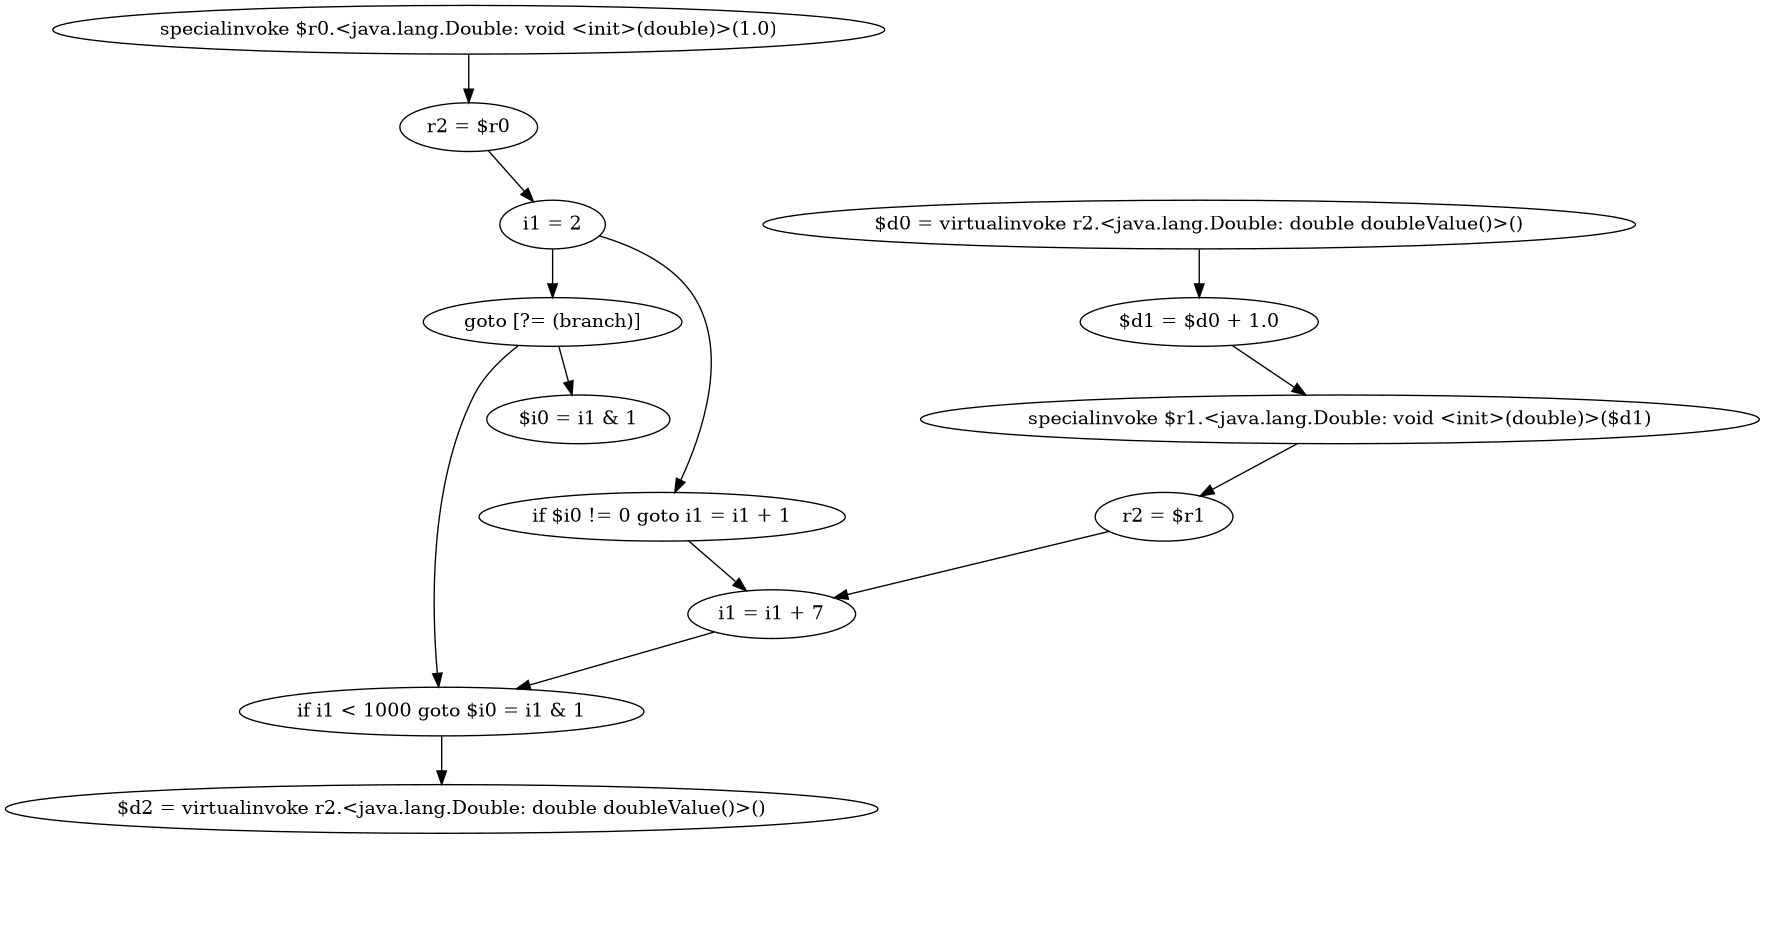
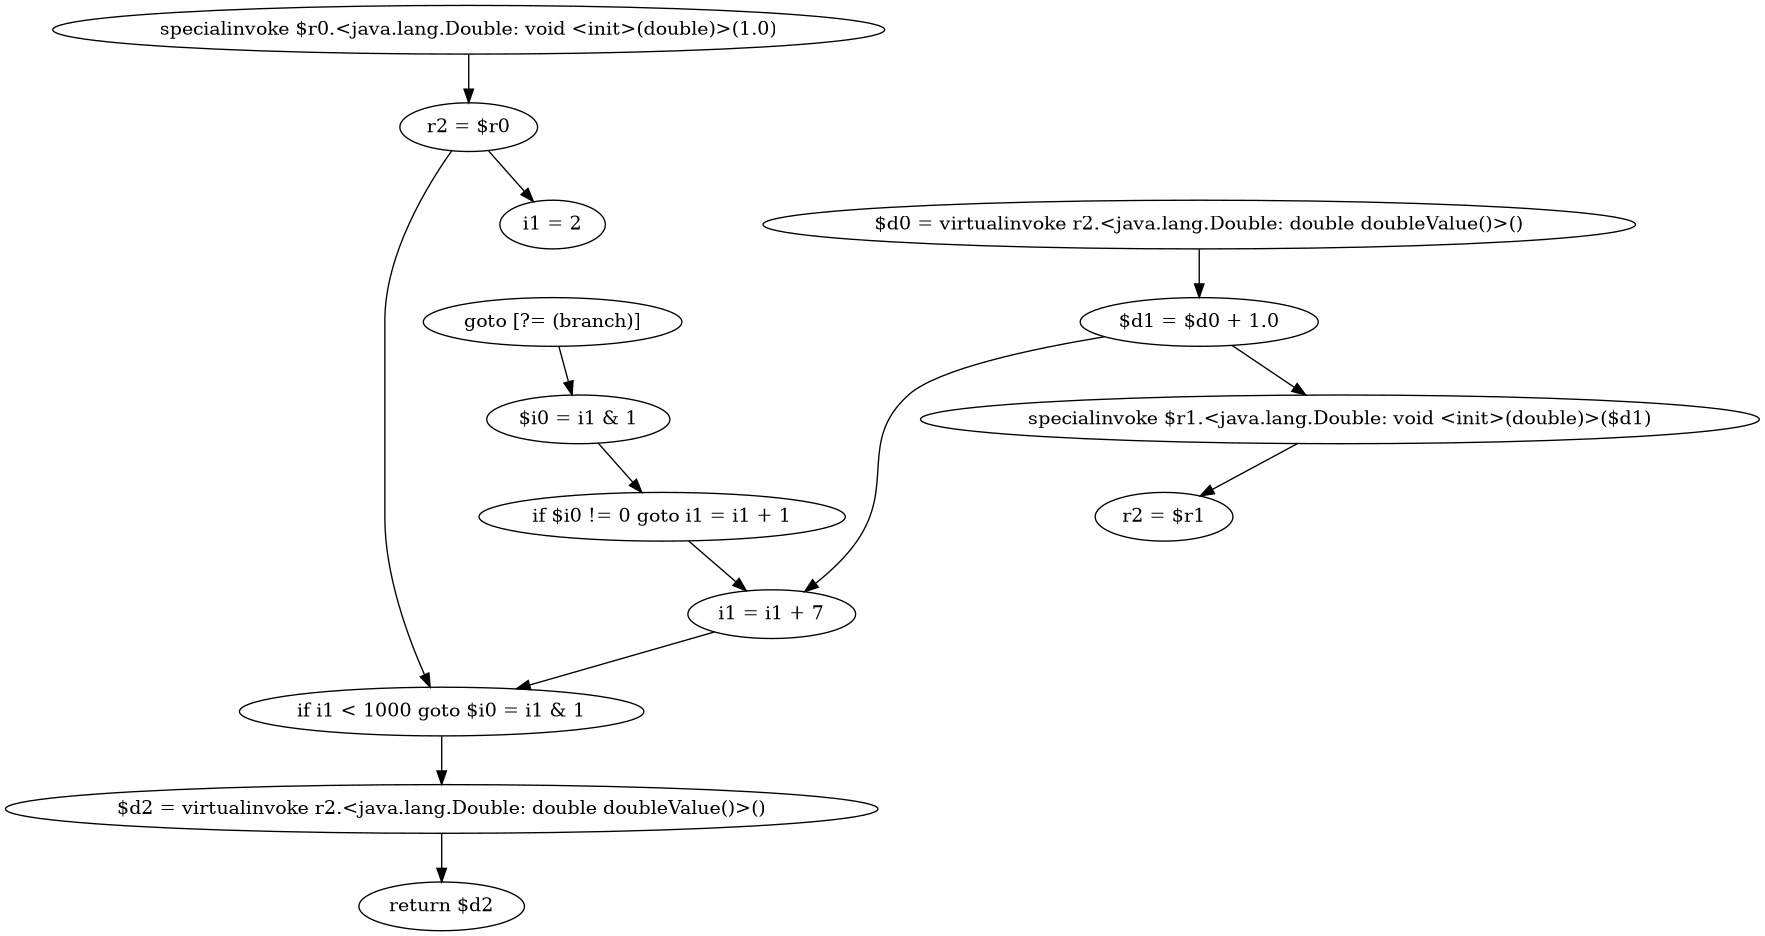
(553, 267) -> none
(708, 332) -> (615, 463)
(442, 498) -> (385, 408)
(978, 563) -> (905, 399)
none -> (442, 906)
